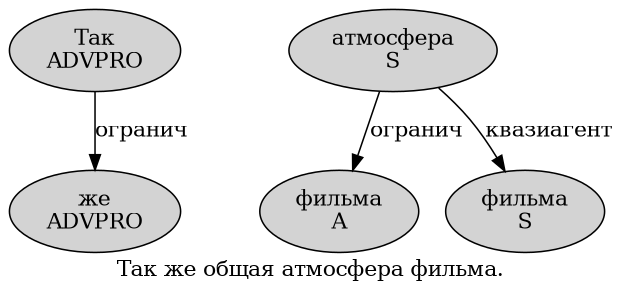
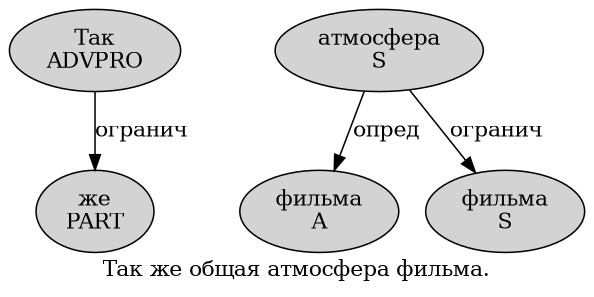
(417, 131) -> (386, 131)
(549, 131) -> (497, 131)
(95, 211) -> (95, 211)
